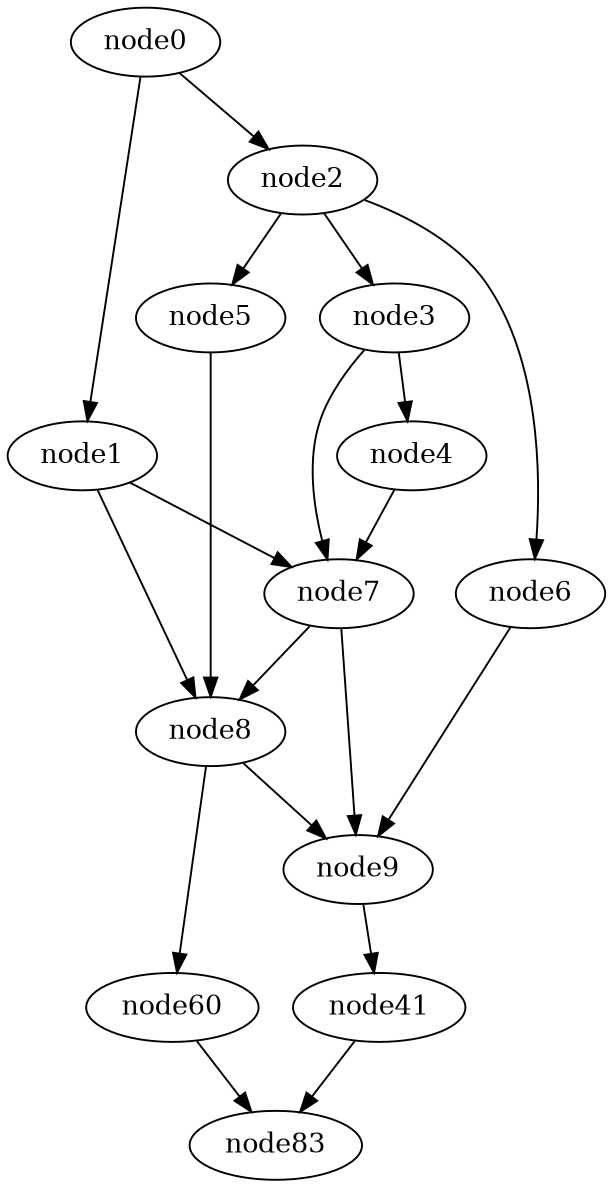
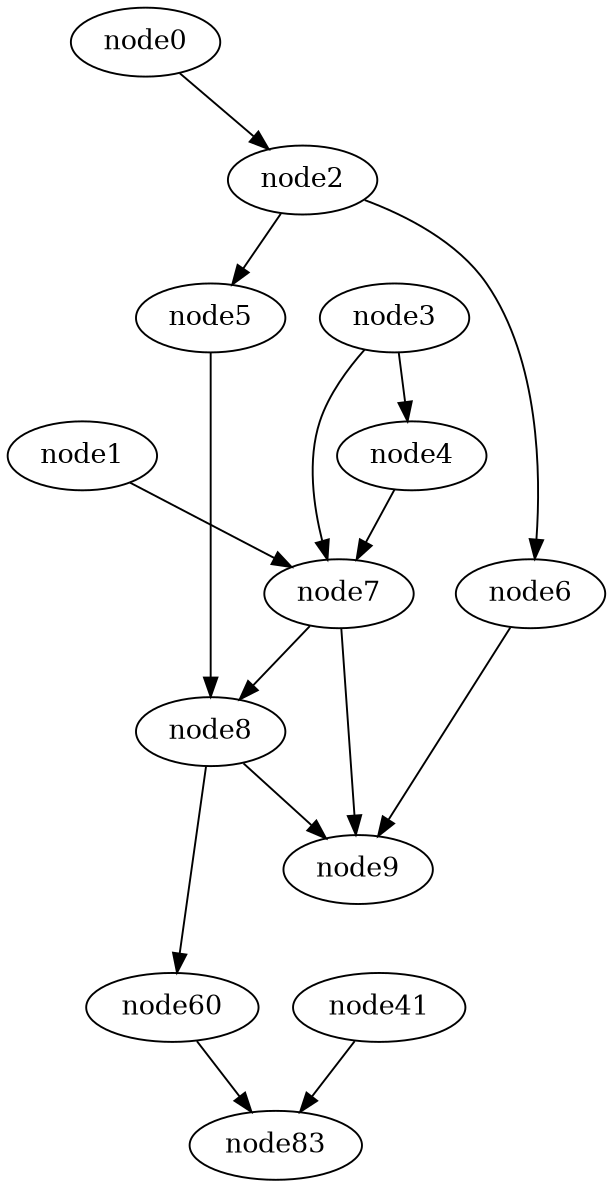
(115, 239) -> none
(343, 241) -> none
(142, 585) -> none
(367, 929) -> none
